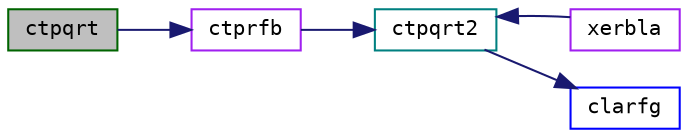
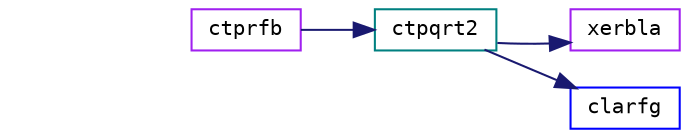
(544, 16) -> (523, 44)
(63, 30) -> none
